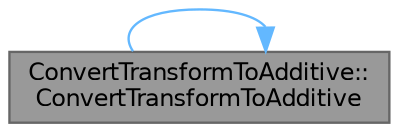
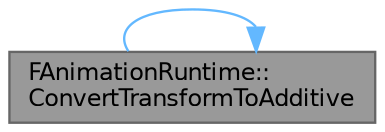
(199, 87) -> (192, 87)
